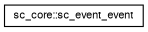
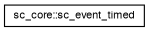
(74, 16) -> (74, 16)
